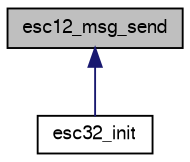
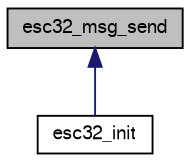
(95, 28) -> (95, 28)
